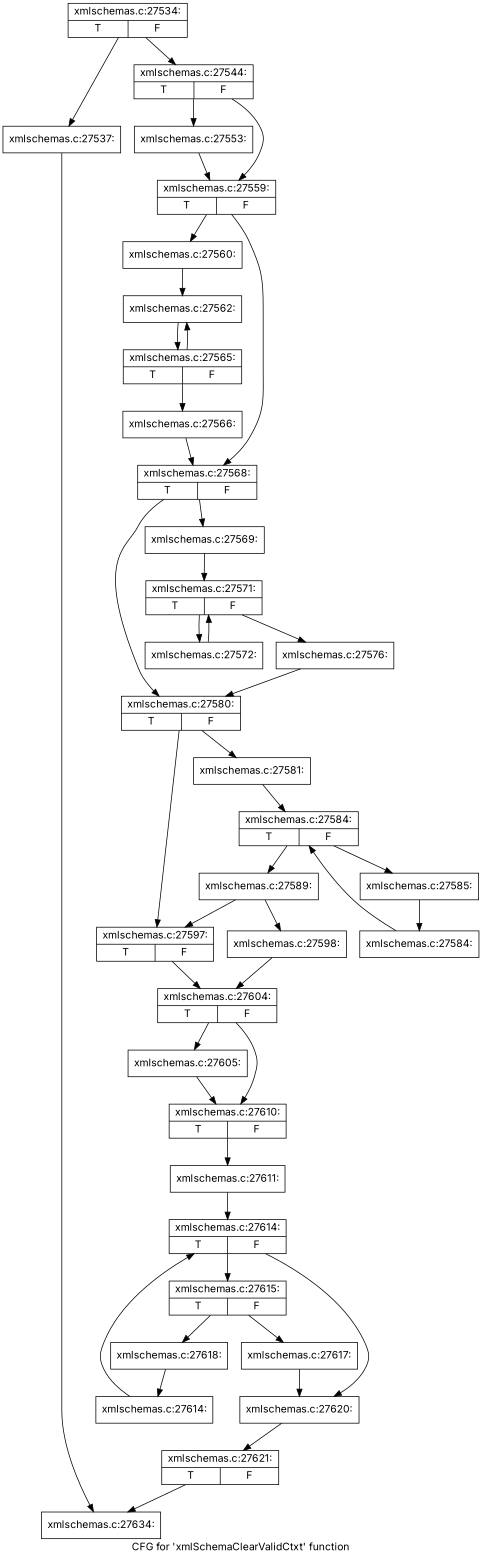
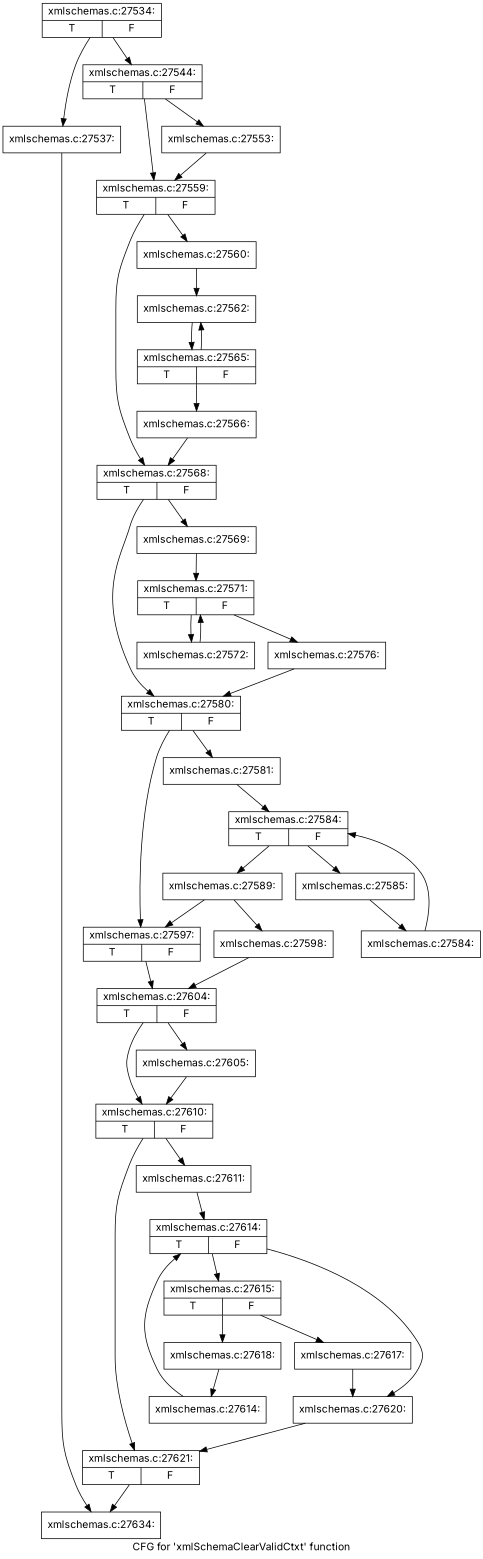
none -> (115, 1289)
